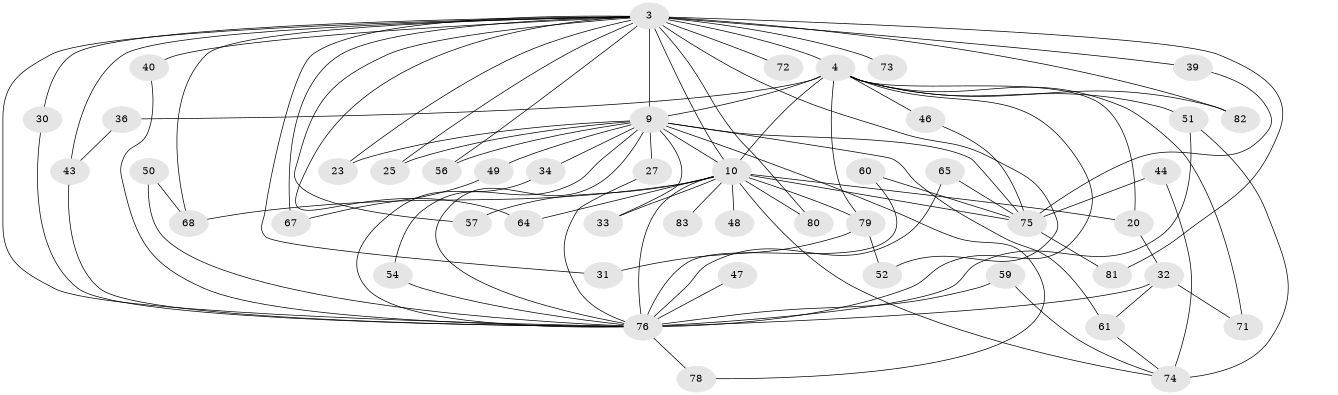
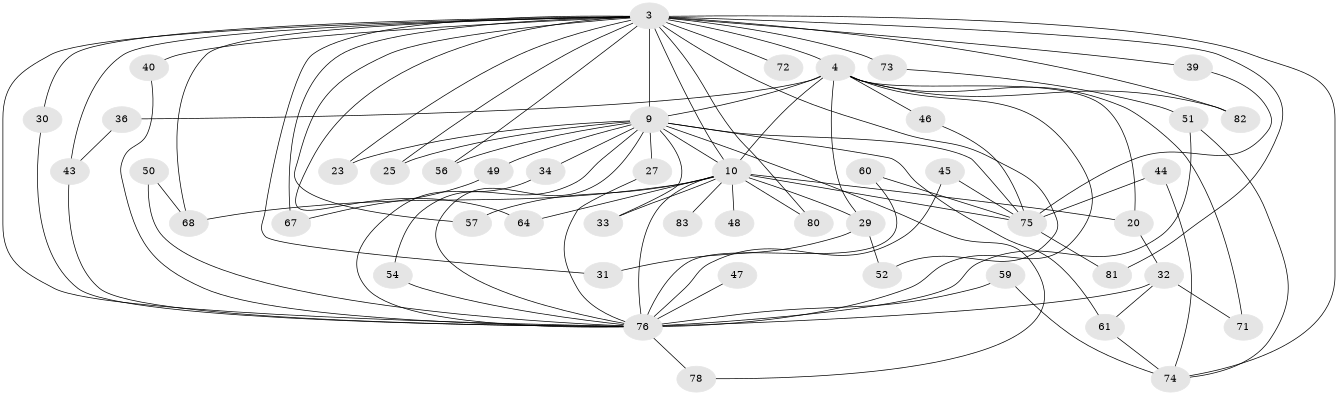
(1012, 95) -> (1041, 83)
(945, 172) -> (945, 172)
(866, 223) -> (866, 223)
(926, 318) -> (1192, 40)
